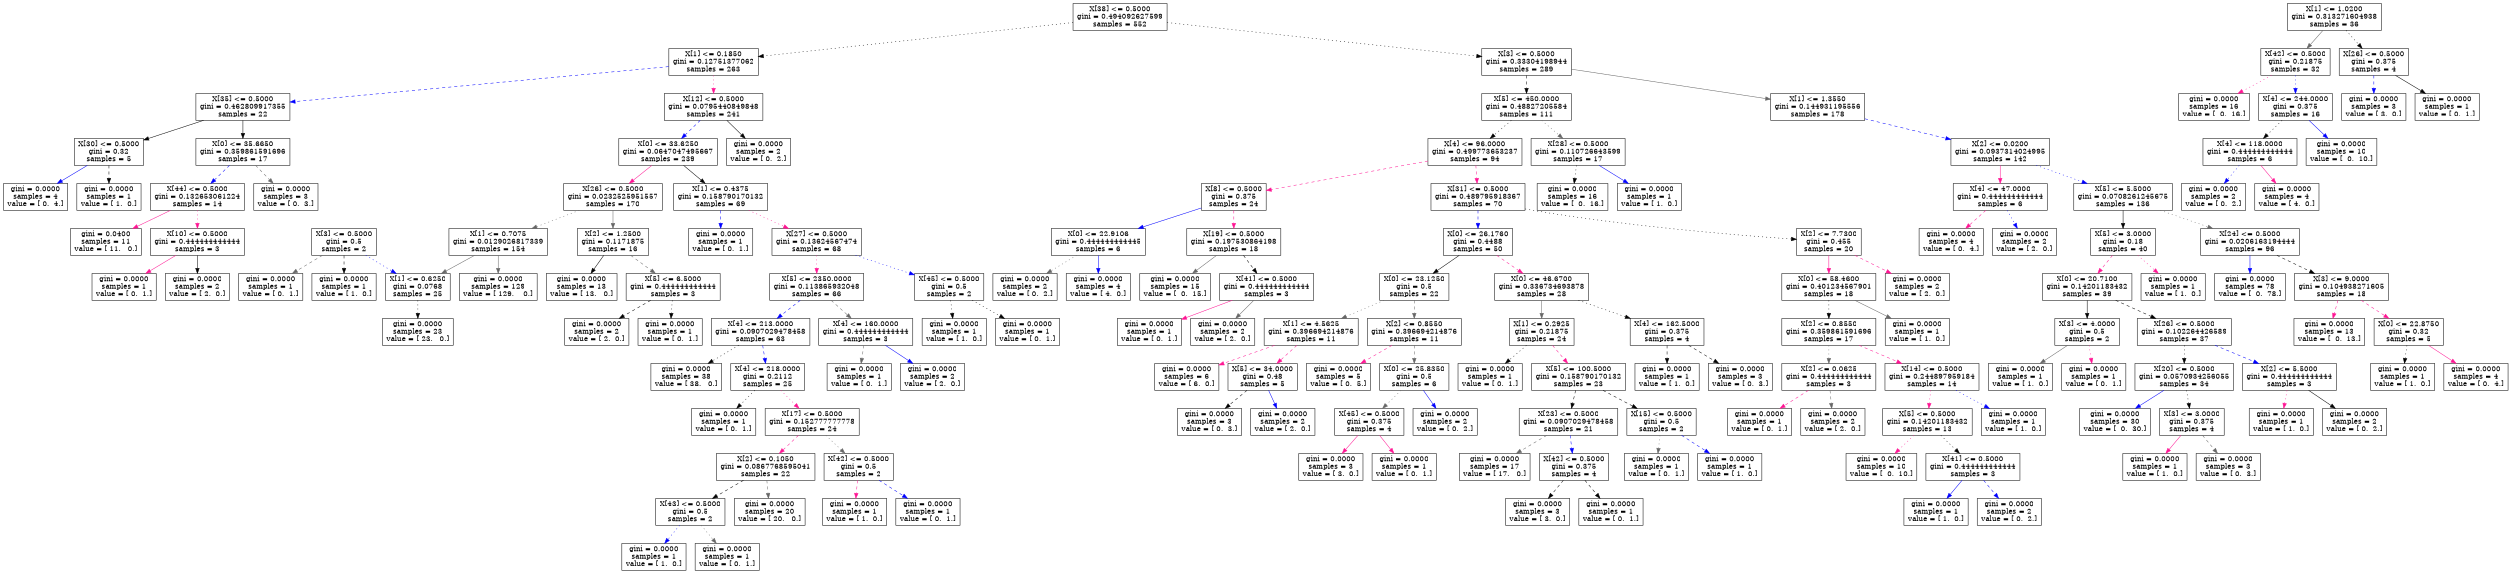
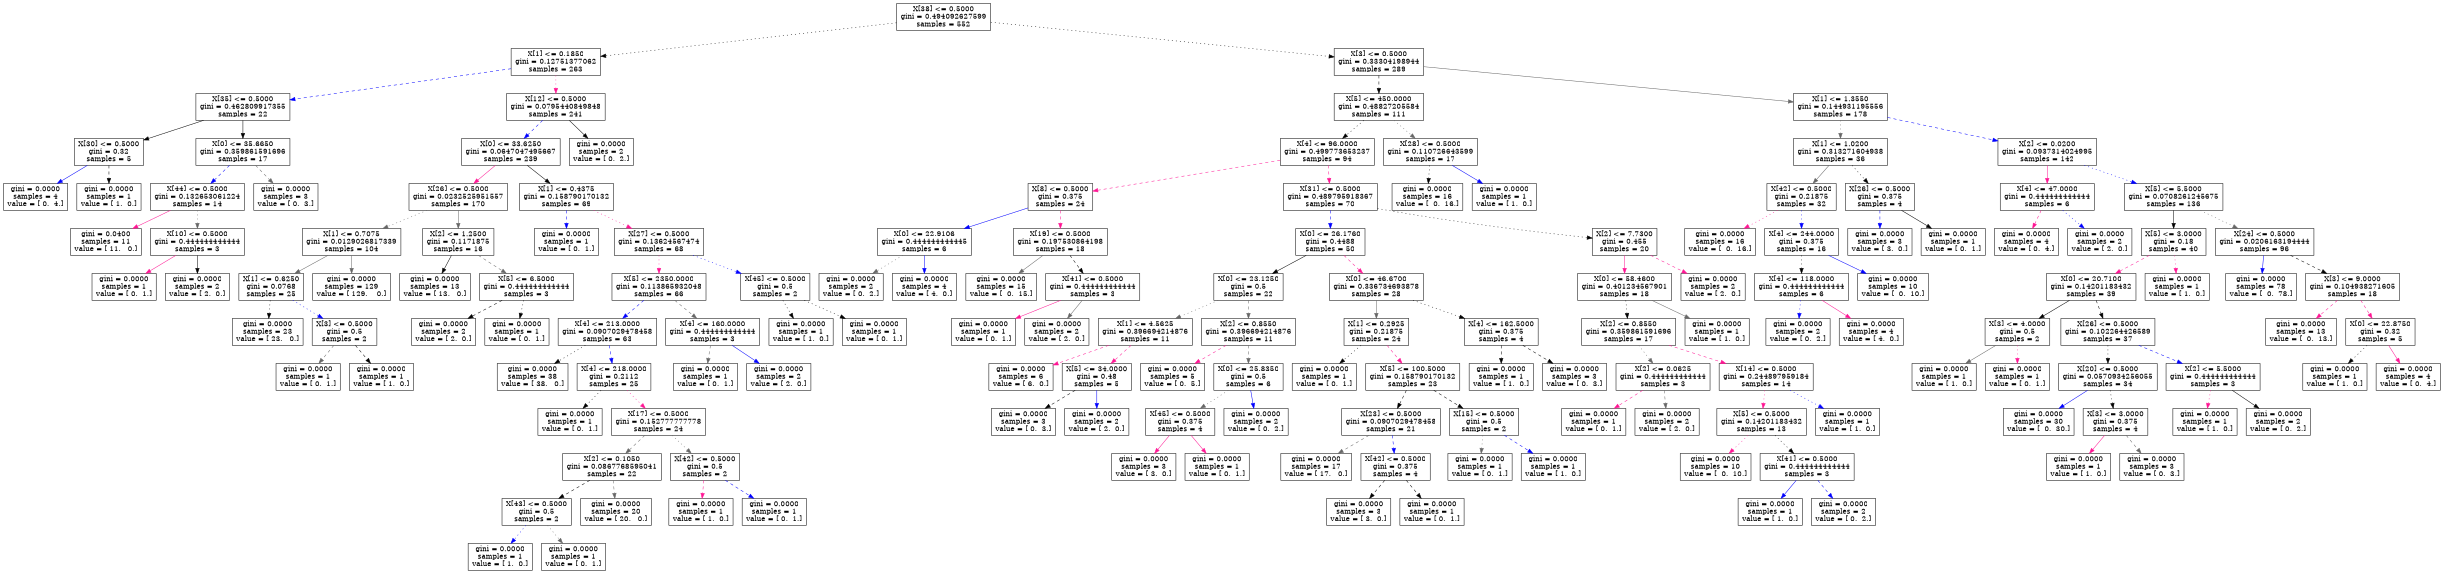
none -> (1840, 127)
(197, 217) -> (197, 217)
(498, 242) -> (352, 242)
(379, 263) -> (306, 308)
(791, 443) -> (637, 443)
